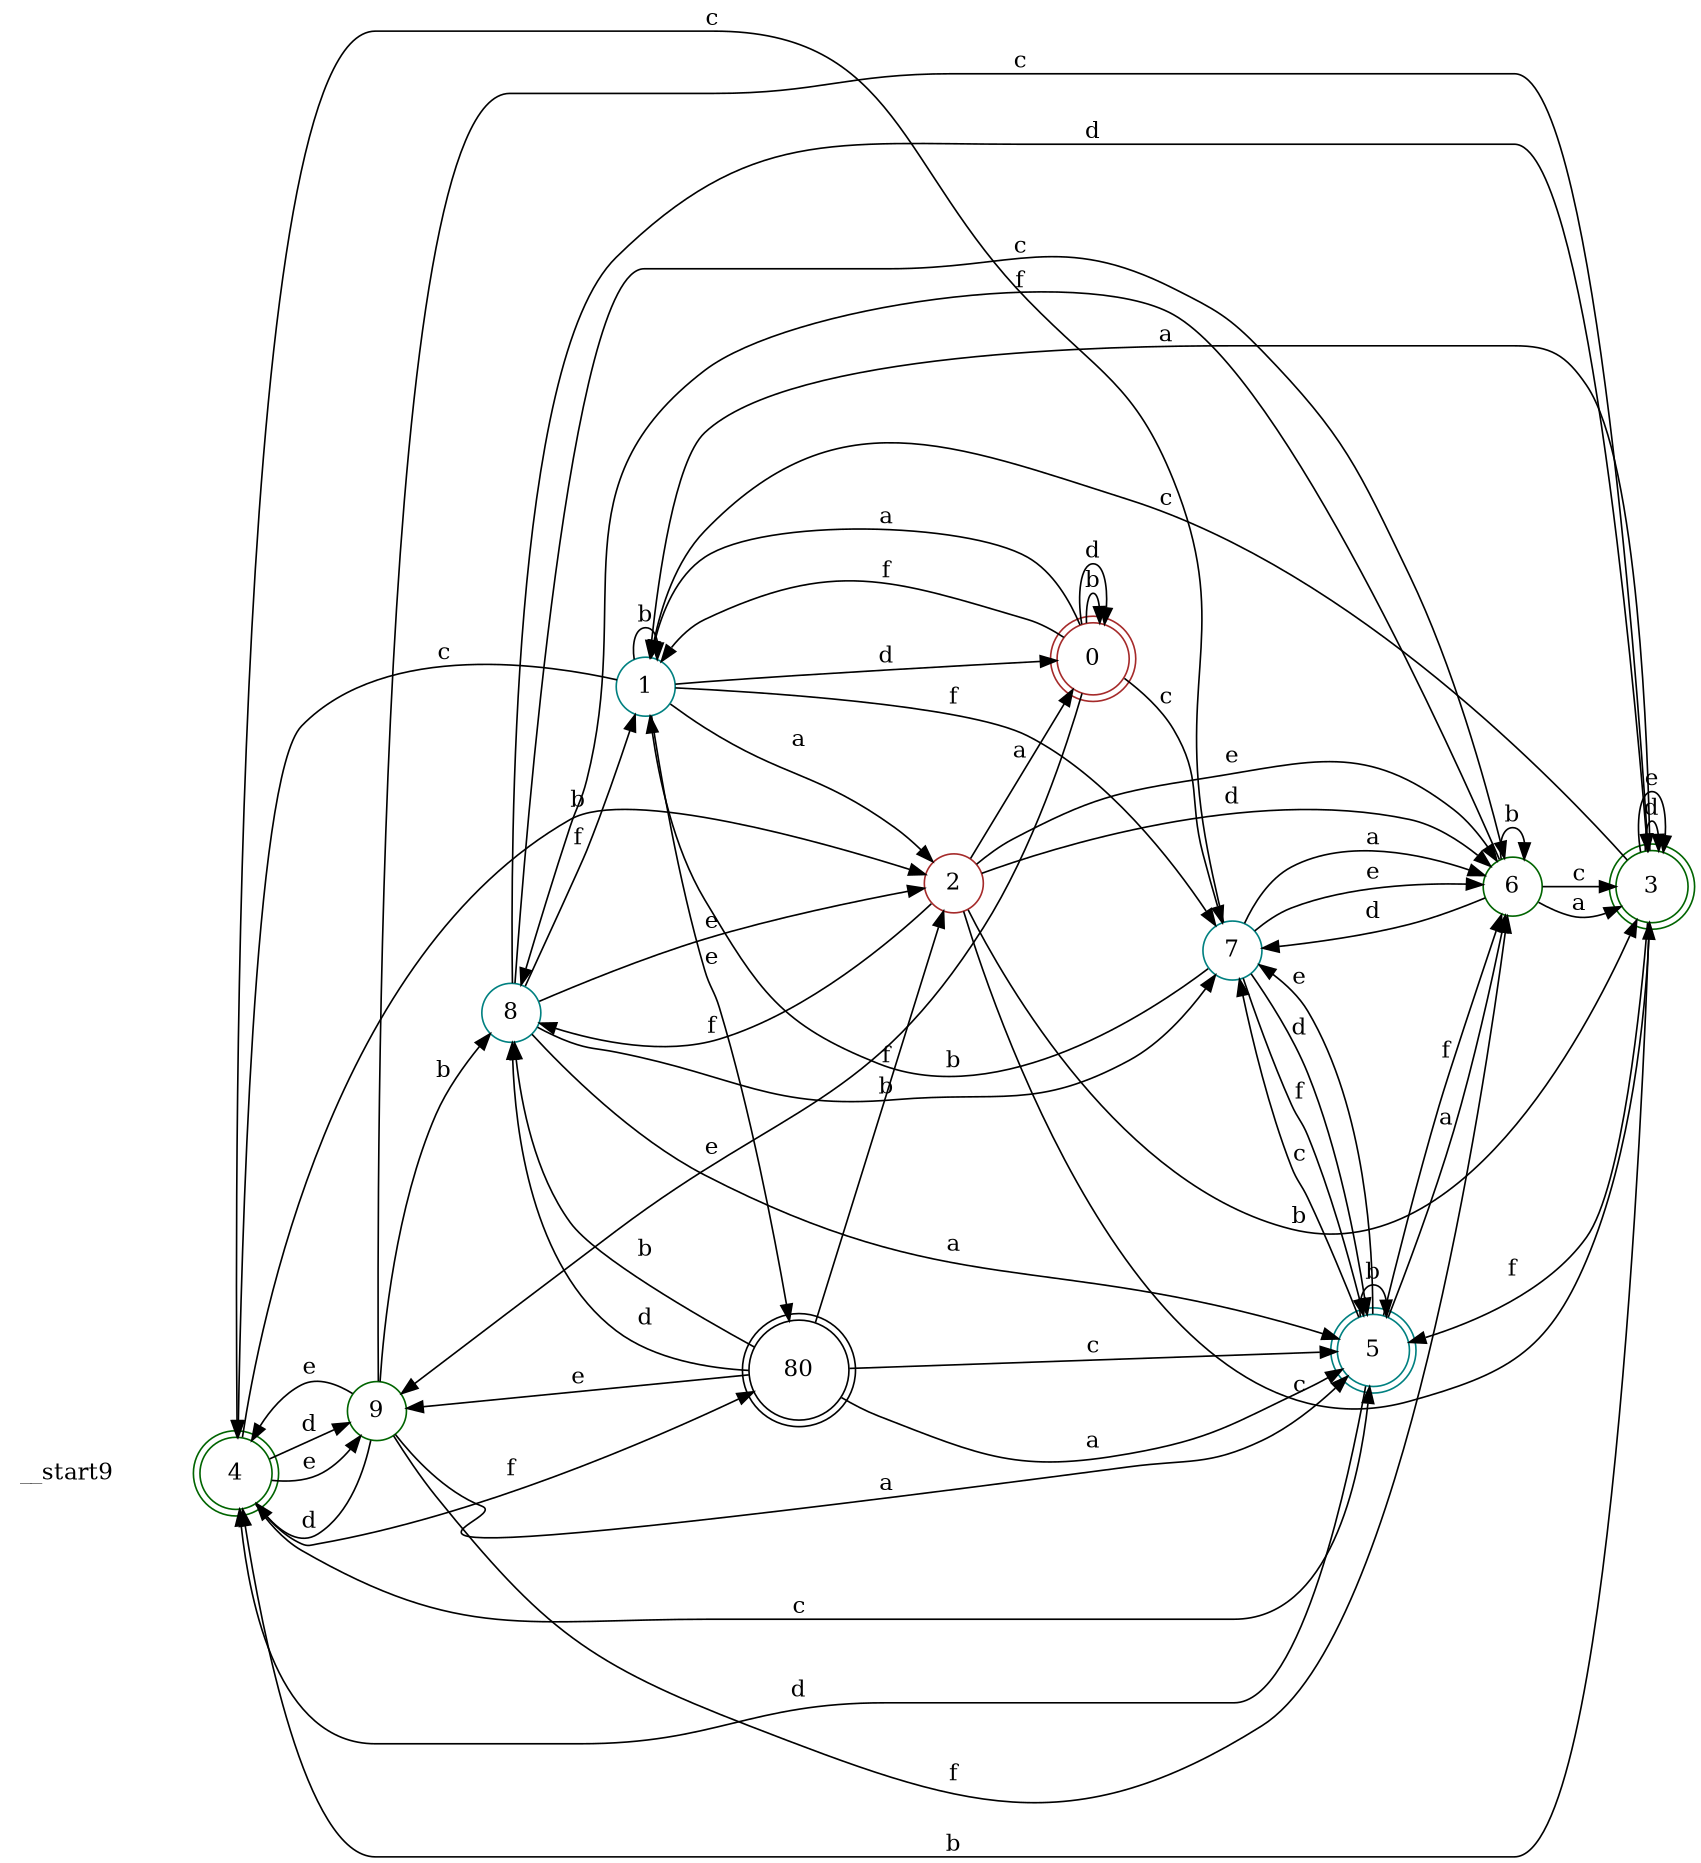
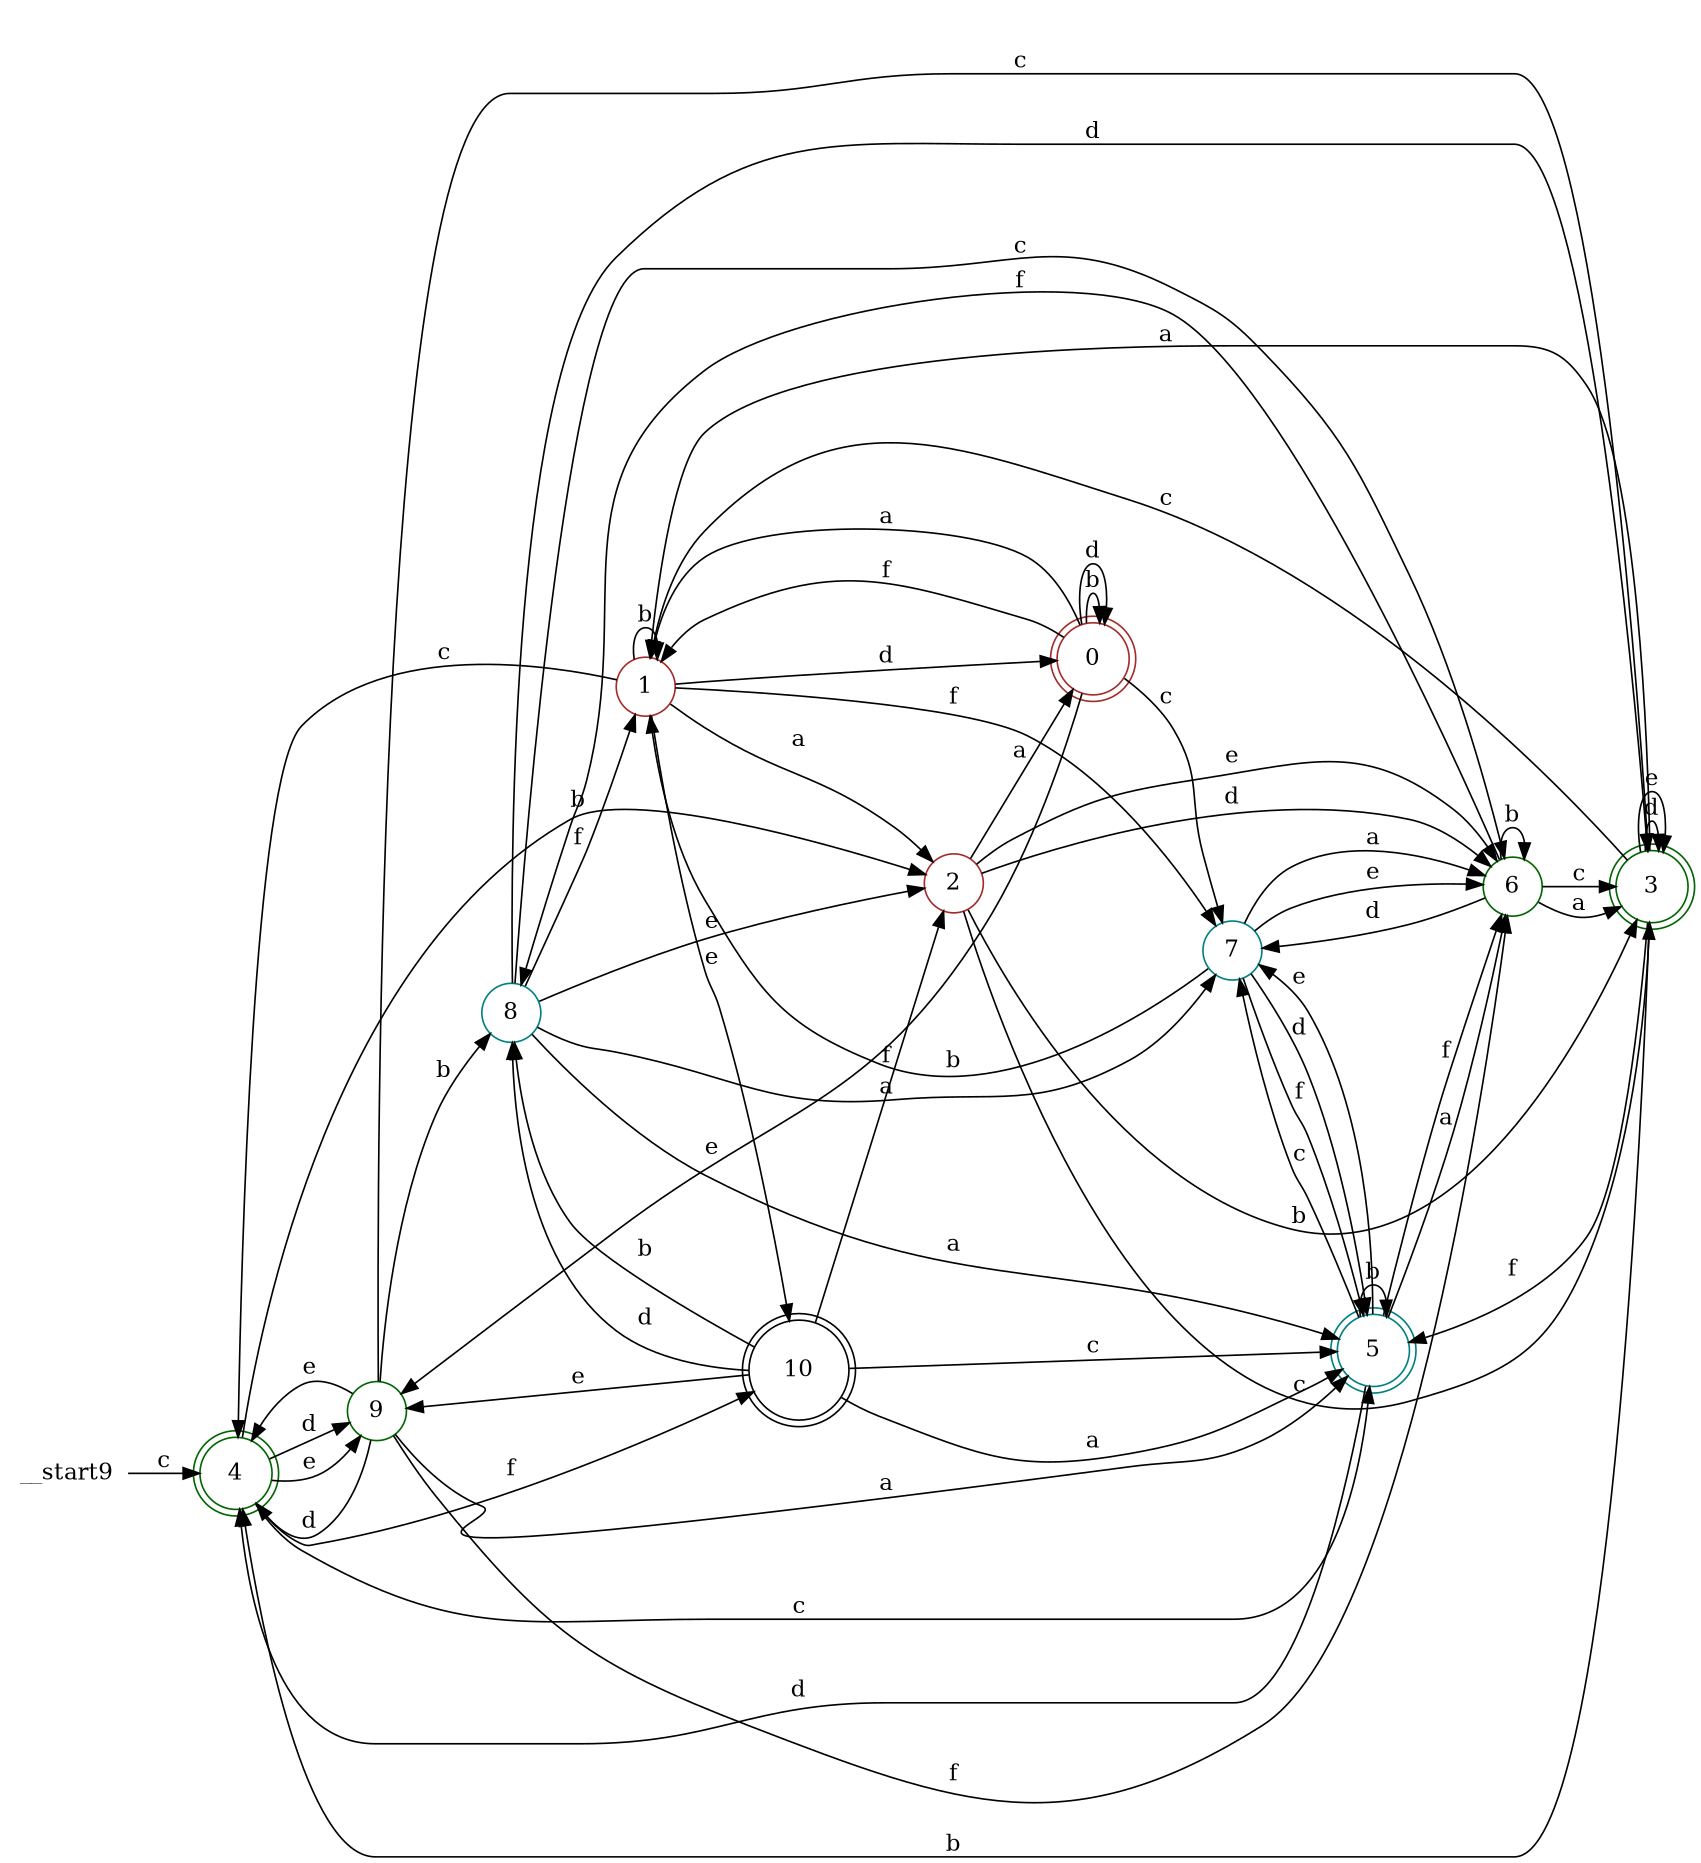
(395, 31) -> (156, 1473)
(646, 687) -> (646, 687)
(760, 1023) -> none
(887, 1087) -> (887, 1087)
(799, 1370) -> (799, 1370)
